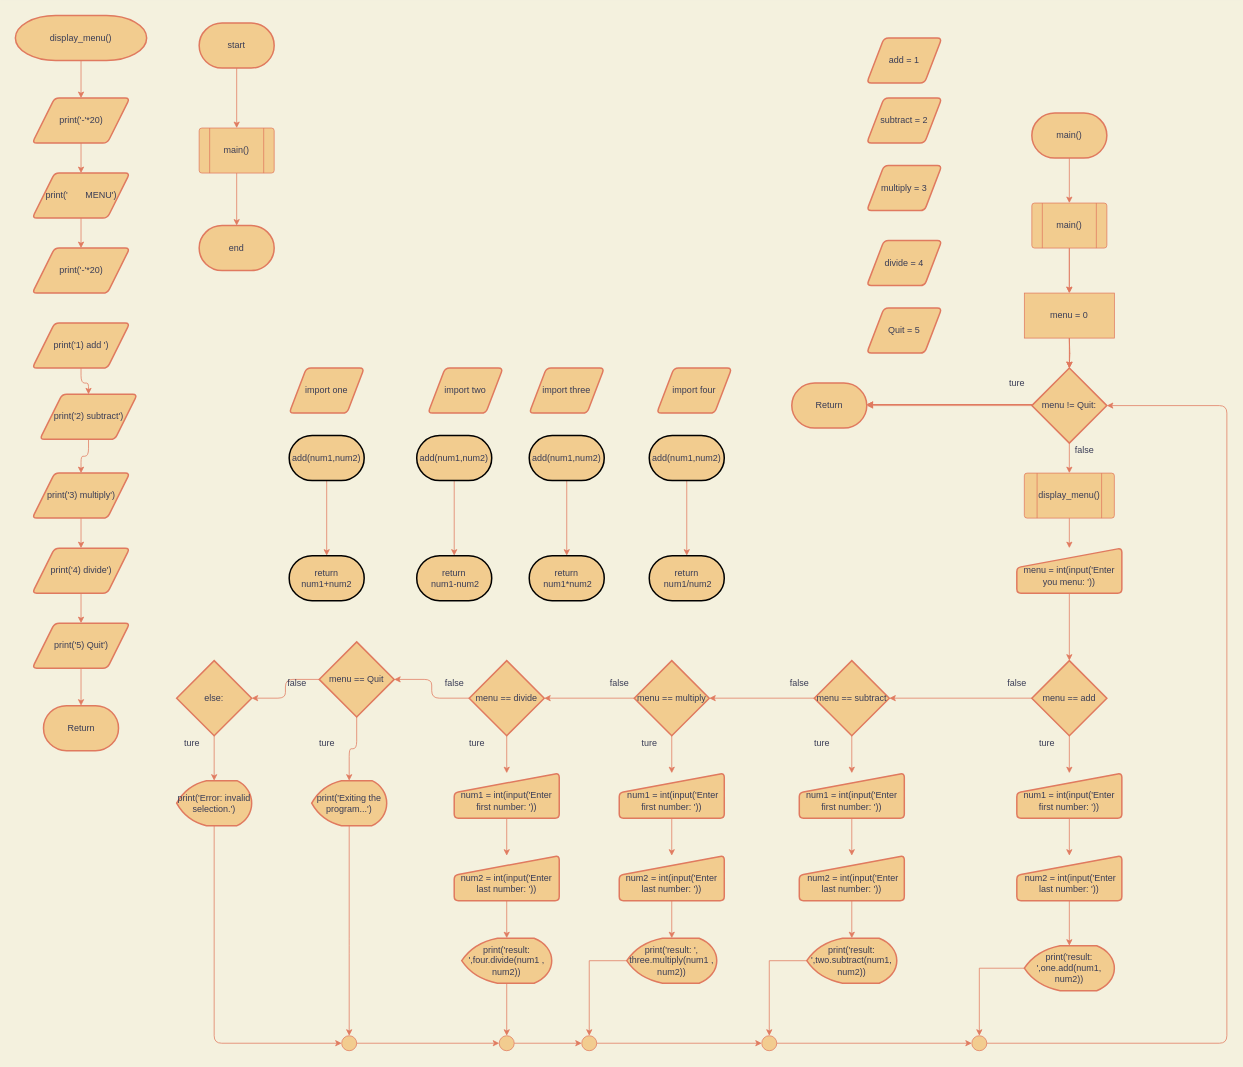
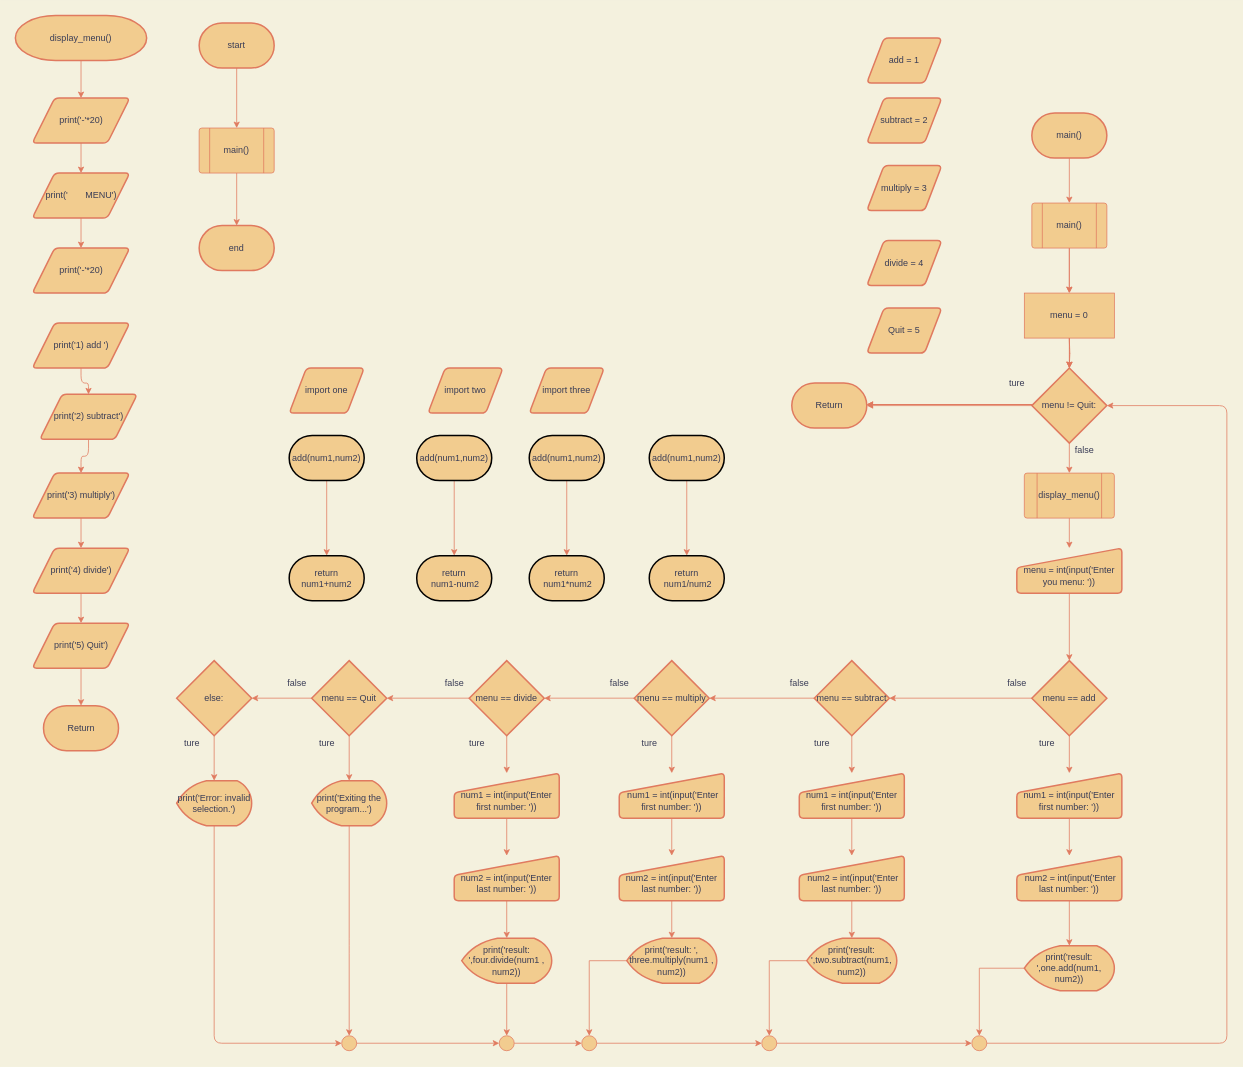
(694, 390) -> none
(357, 679) -> (349, 698)
